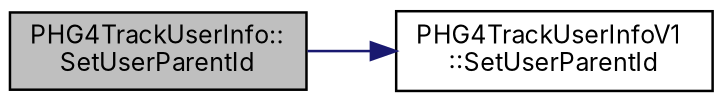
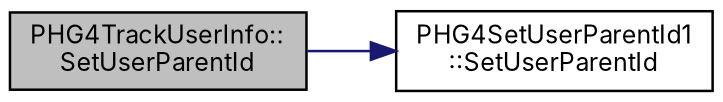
(554, 51) -> (554, 51)
